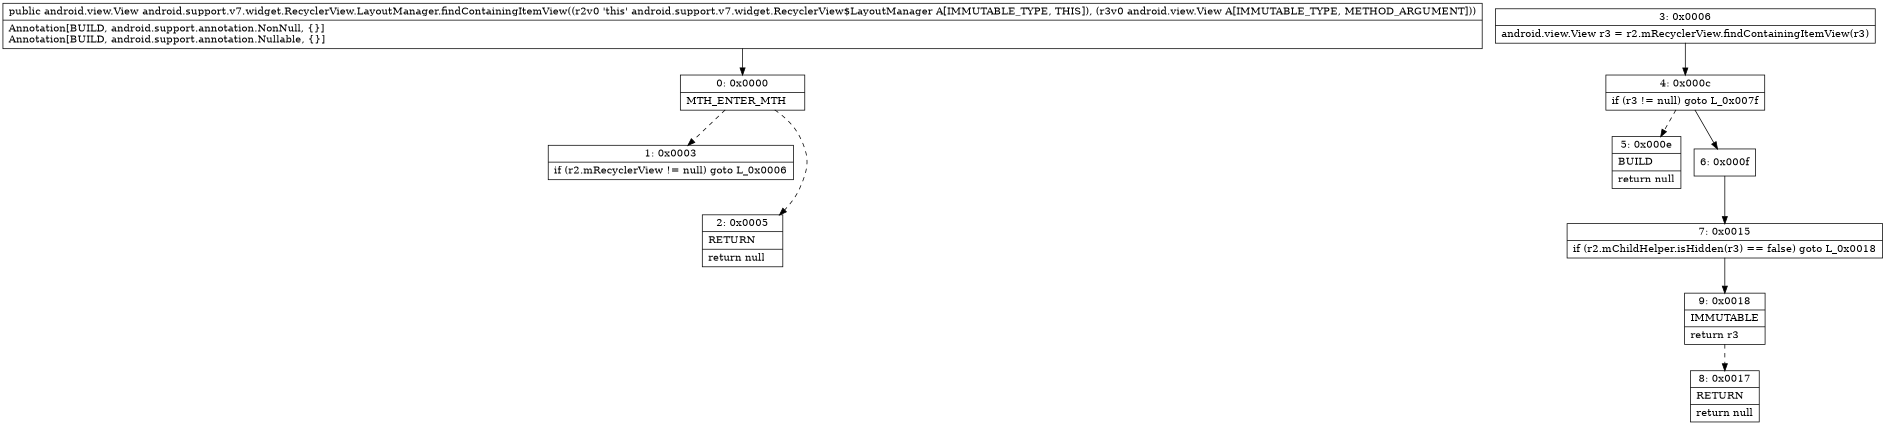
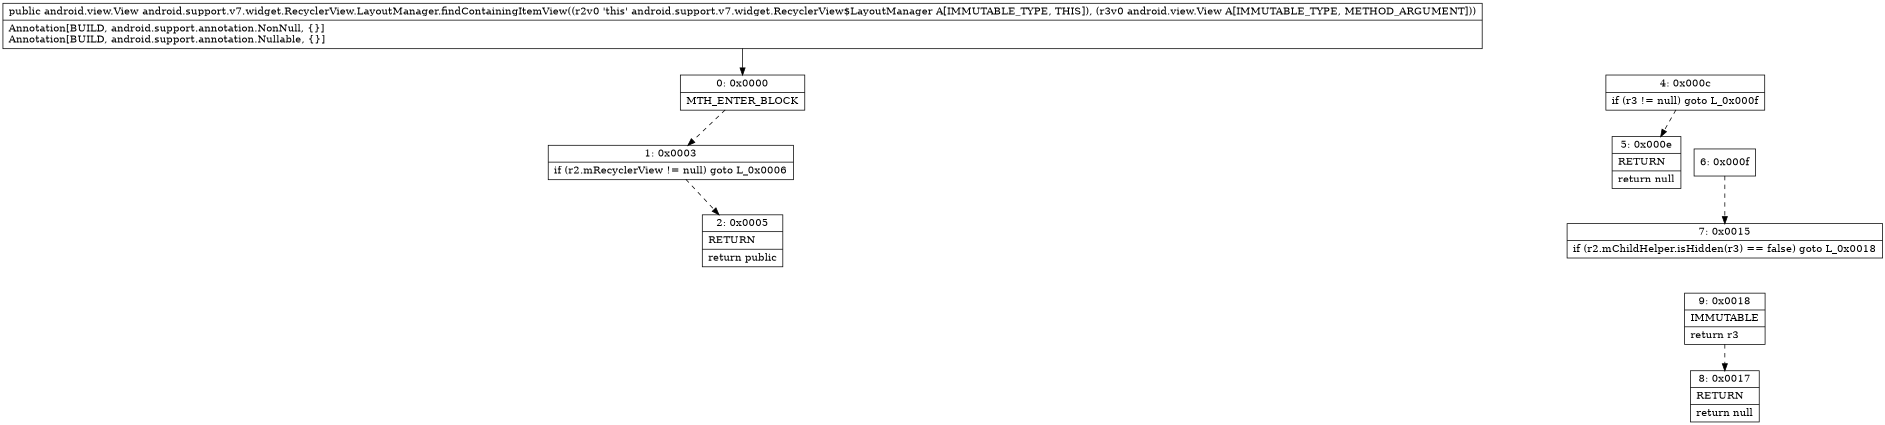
(1685, 26) -> none
(736, 101) -> (743, 101)
(1685, 101) -> (1685, 101)
(1704, 126) -> none
(807, 157) -> (700, 194)
(1636, 162) -> (1642, 162)
(1725, 196) -> (1725, 196)
(737, 258) -> (743, 258)
(1725, 272) -> none
